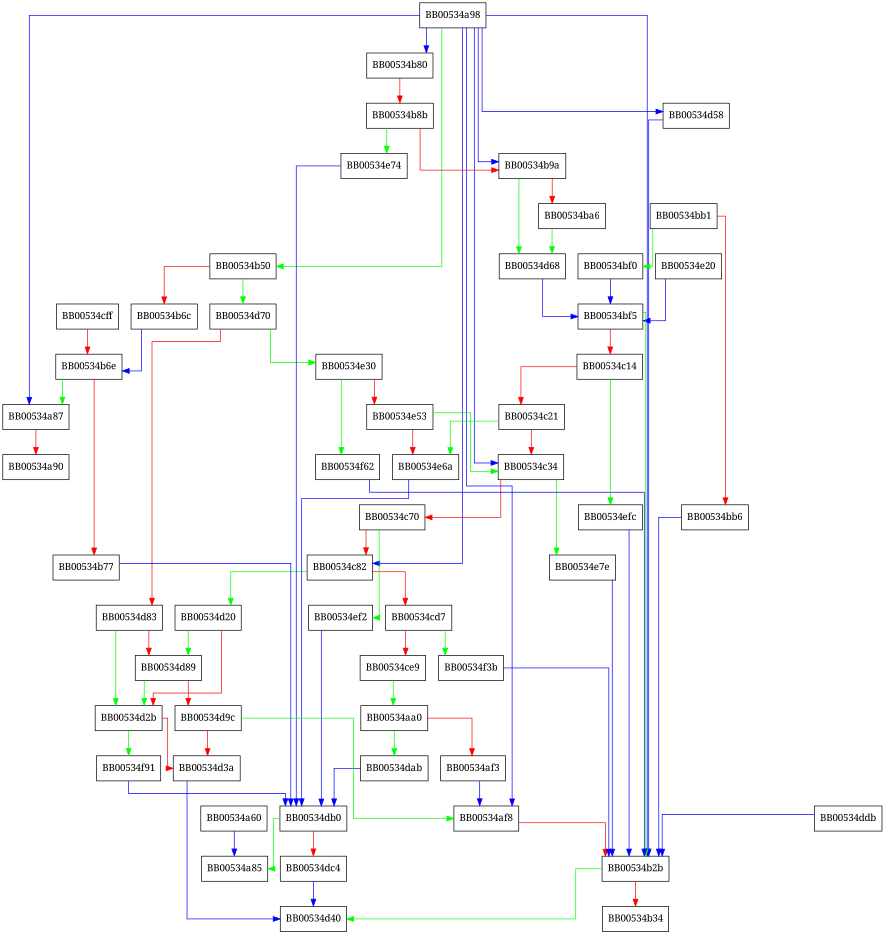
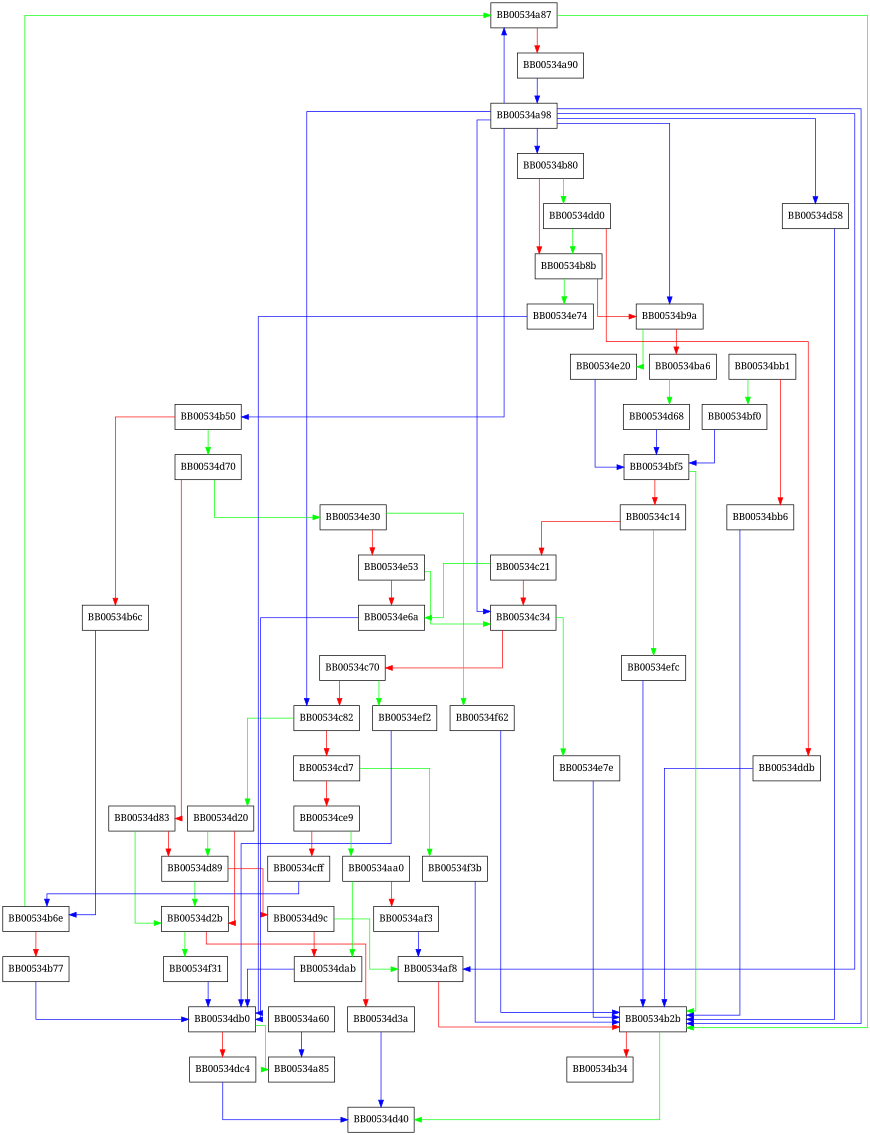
none -> (537, 87)
(519, 213) -> (643, 348)
none -> (577, 216)
(442, 227) -> (504, 400)
(88, 338) -> (176, 894)
none -> (867, 453)
(208, 740) -> (314, 940)
(129, 768) -> (196, 969)
none -> (312, 839)
